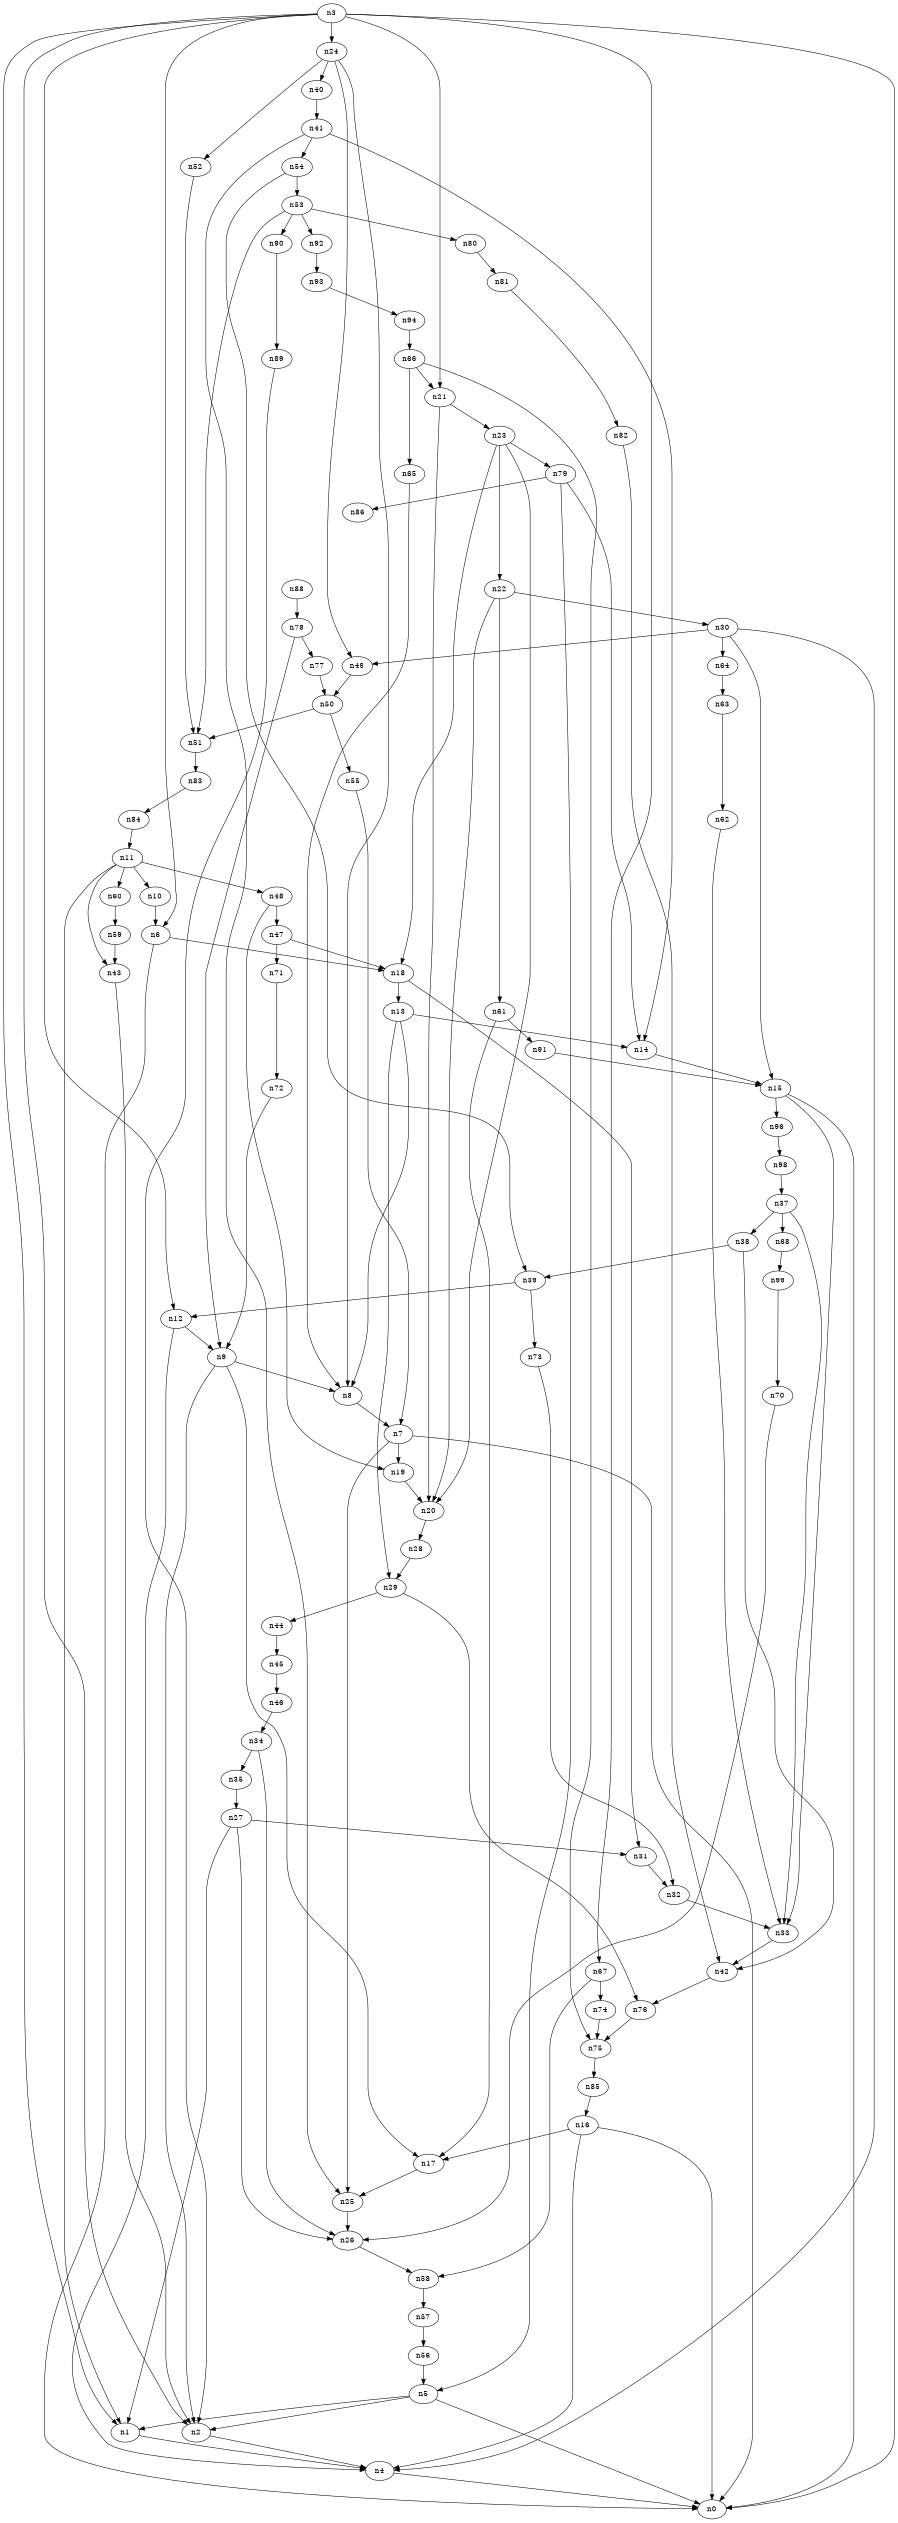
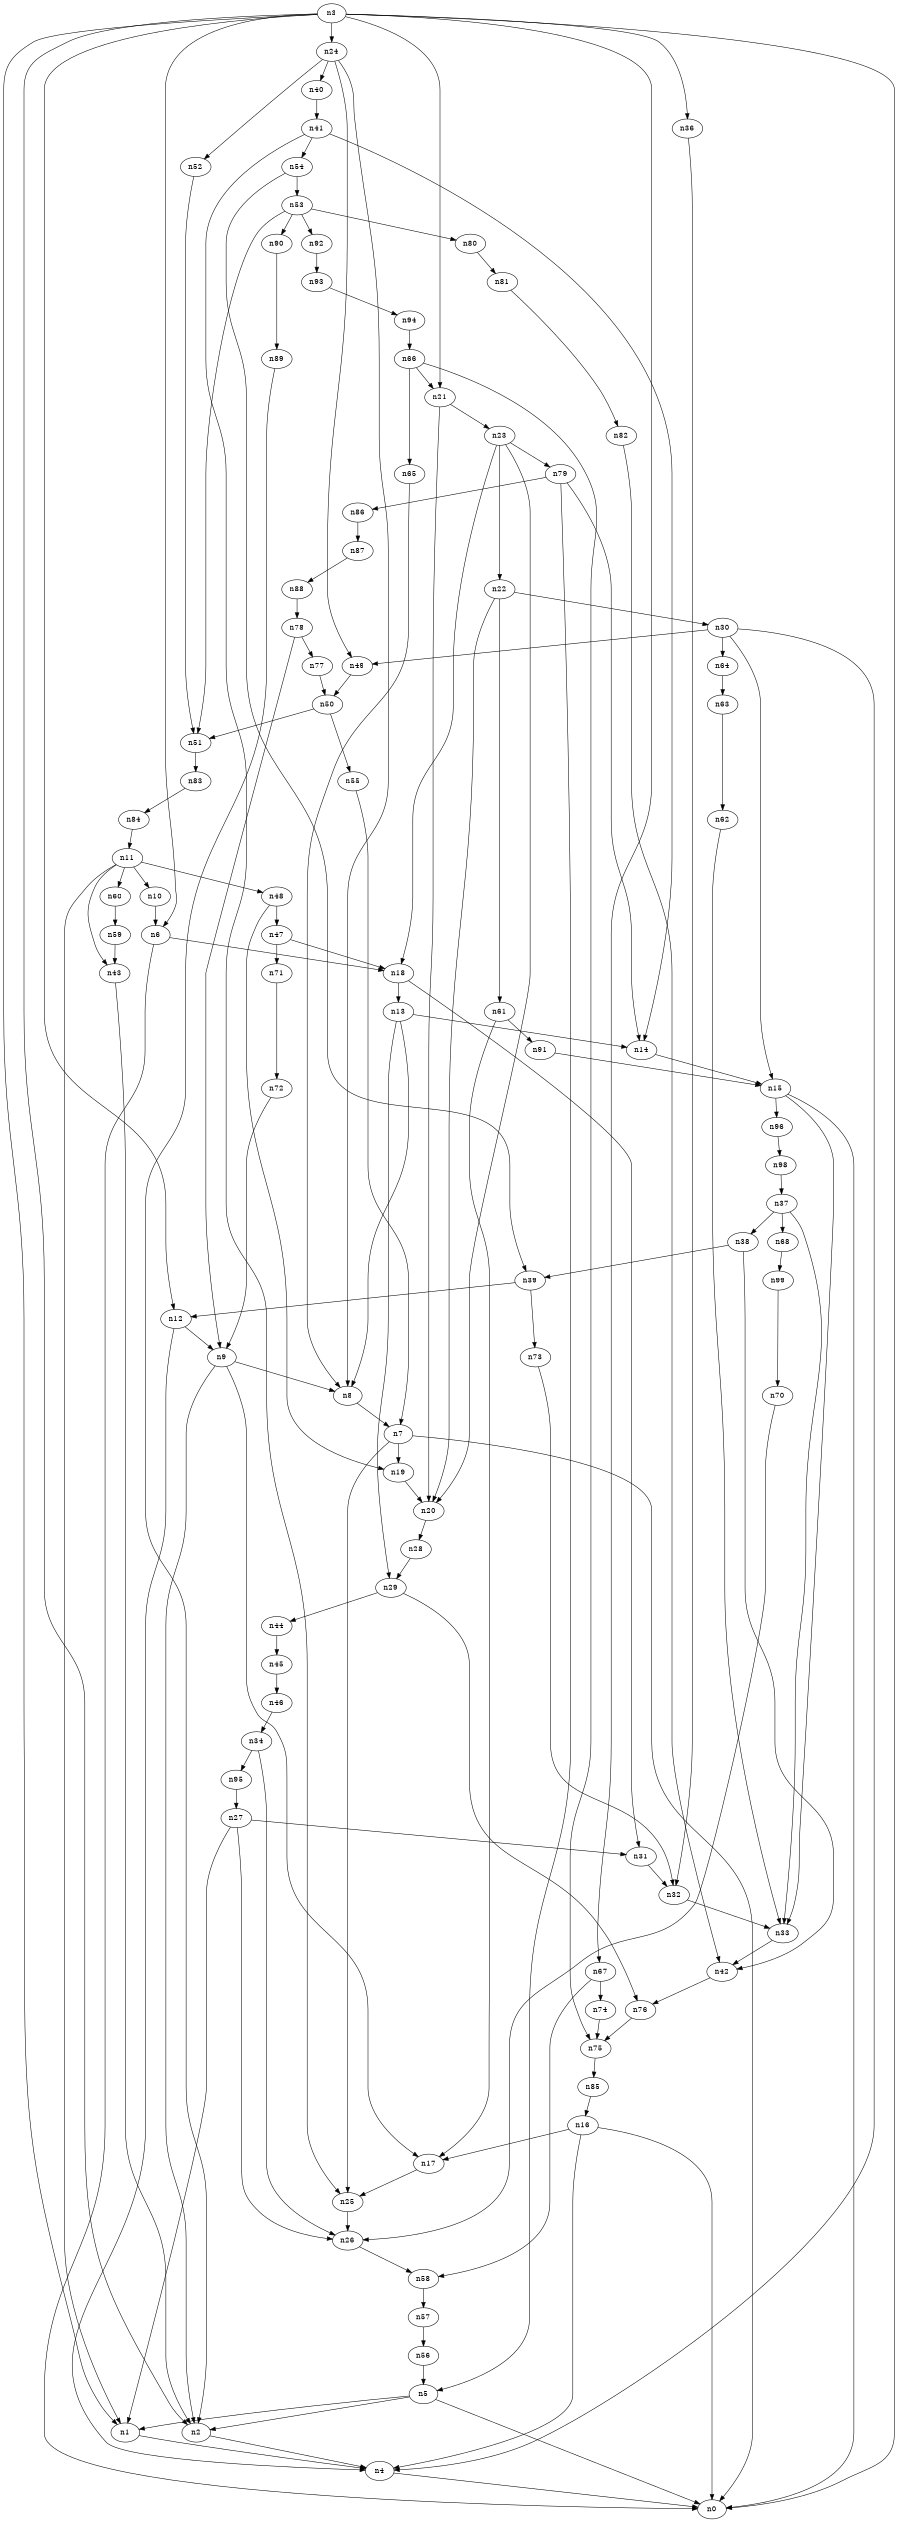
none -> (687, 129)
none -> (358, 551)
(236, 1780) -> (236, 1780)
